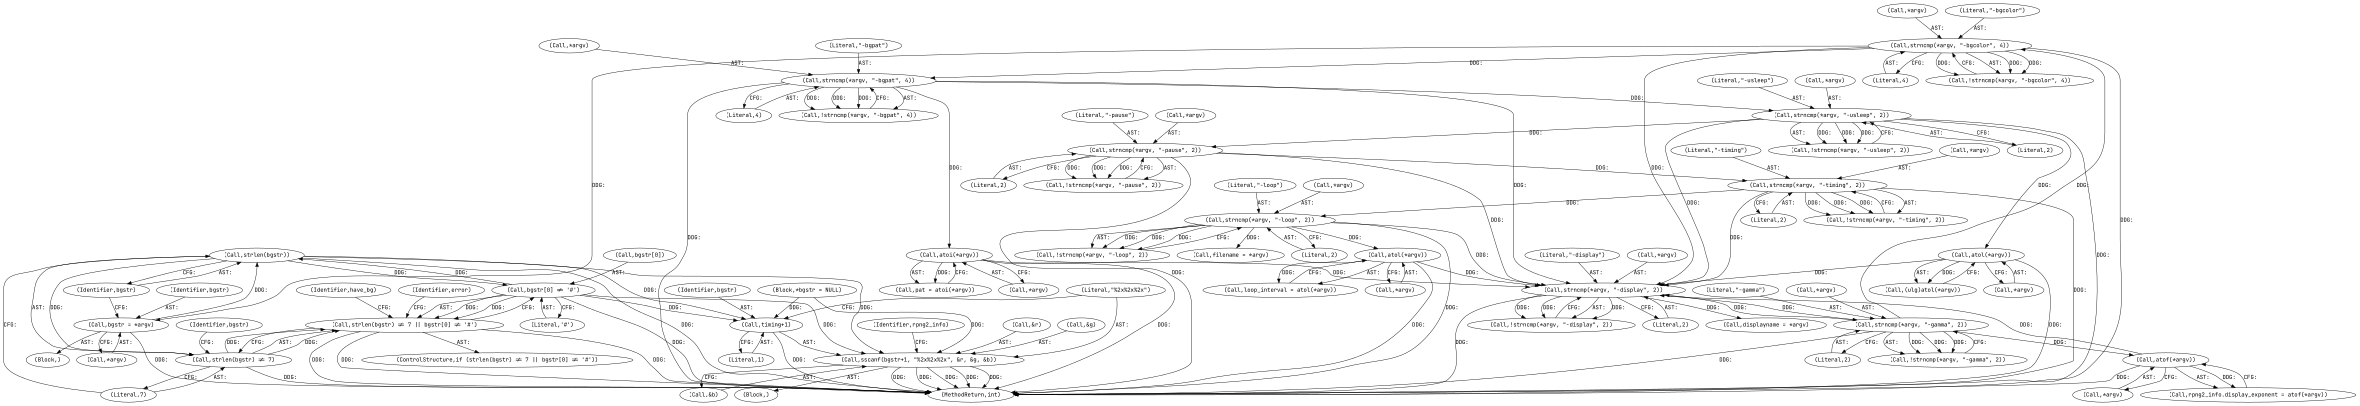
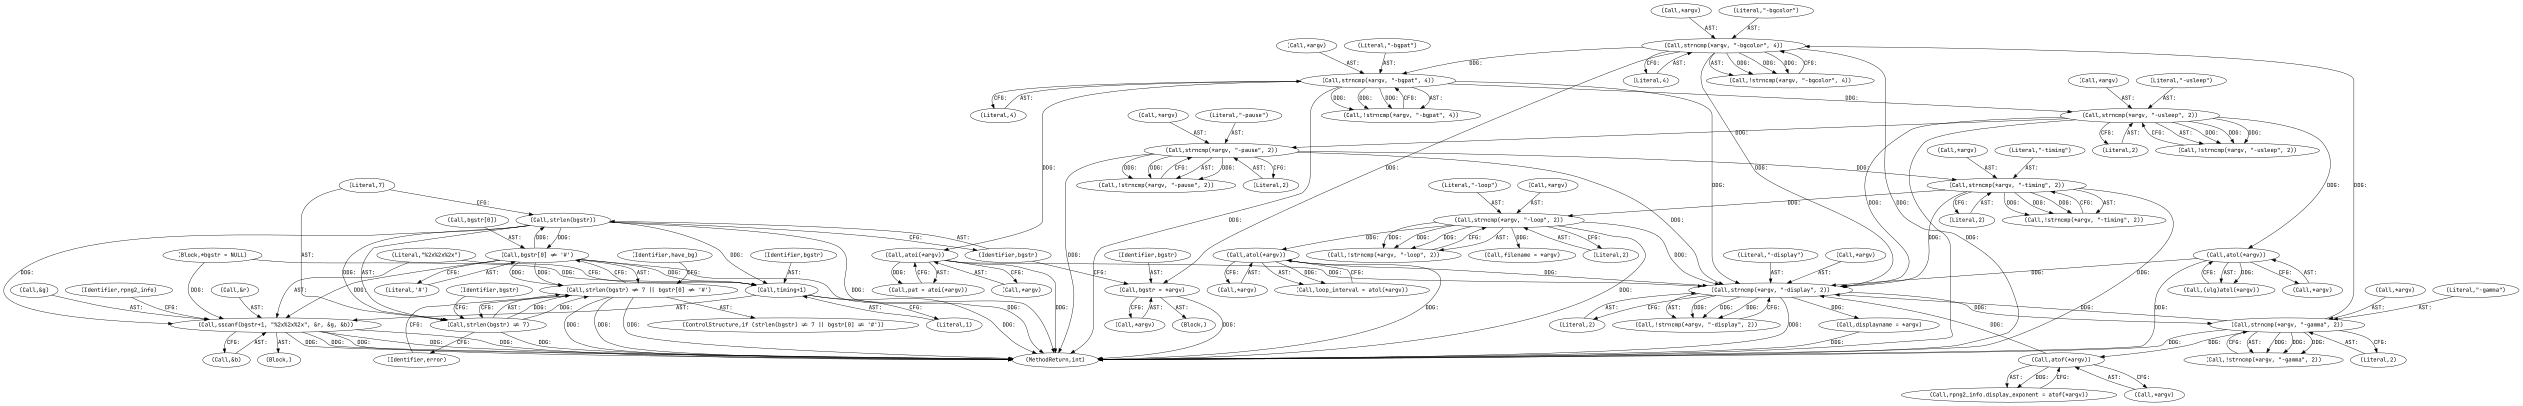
(216, 307) -> none
(182, 375) -> (454, 342)
(1581, 391) -> (1482, 356)
